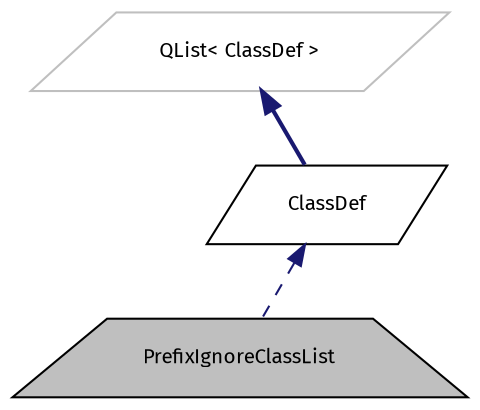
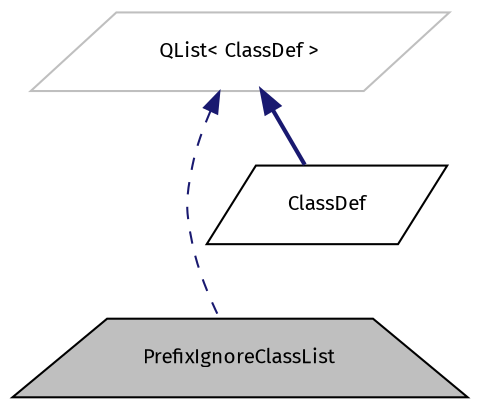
(278, 290) -> (188, 215)
